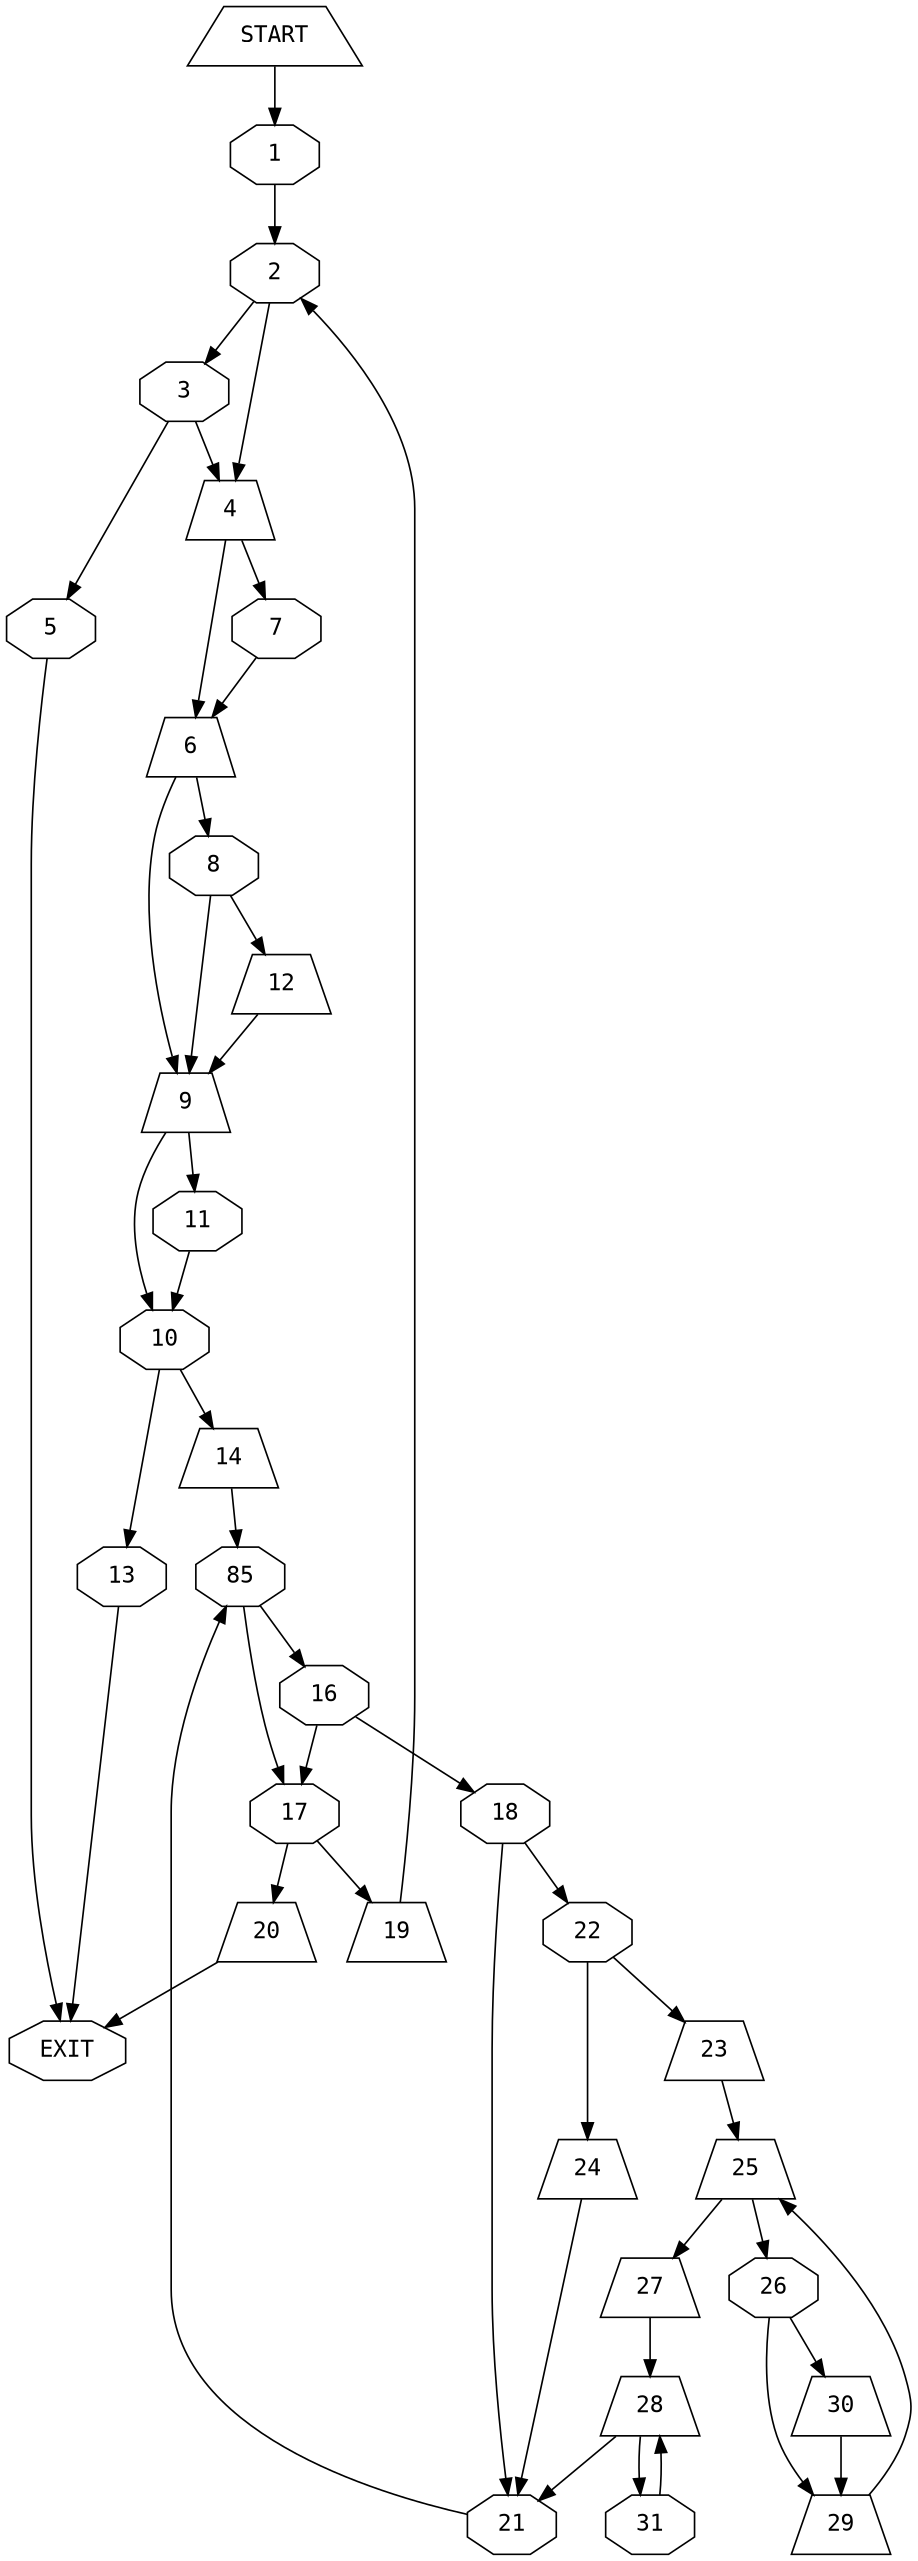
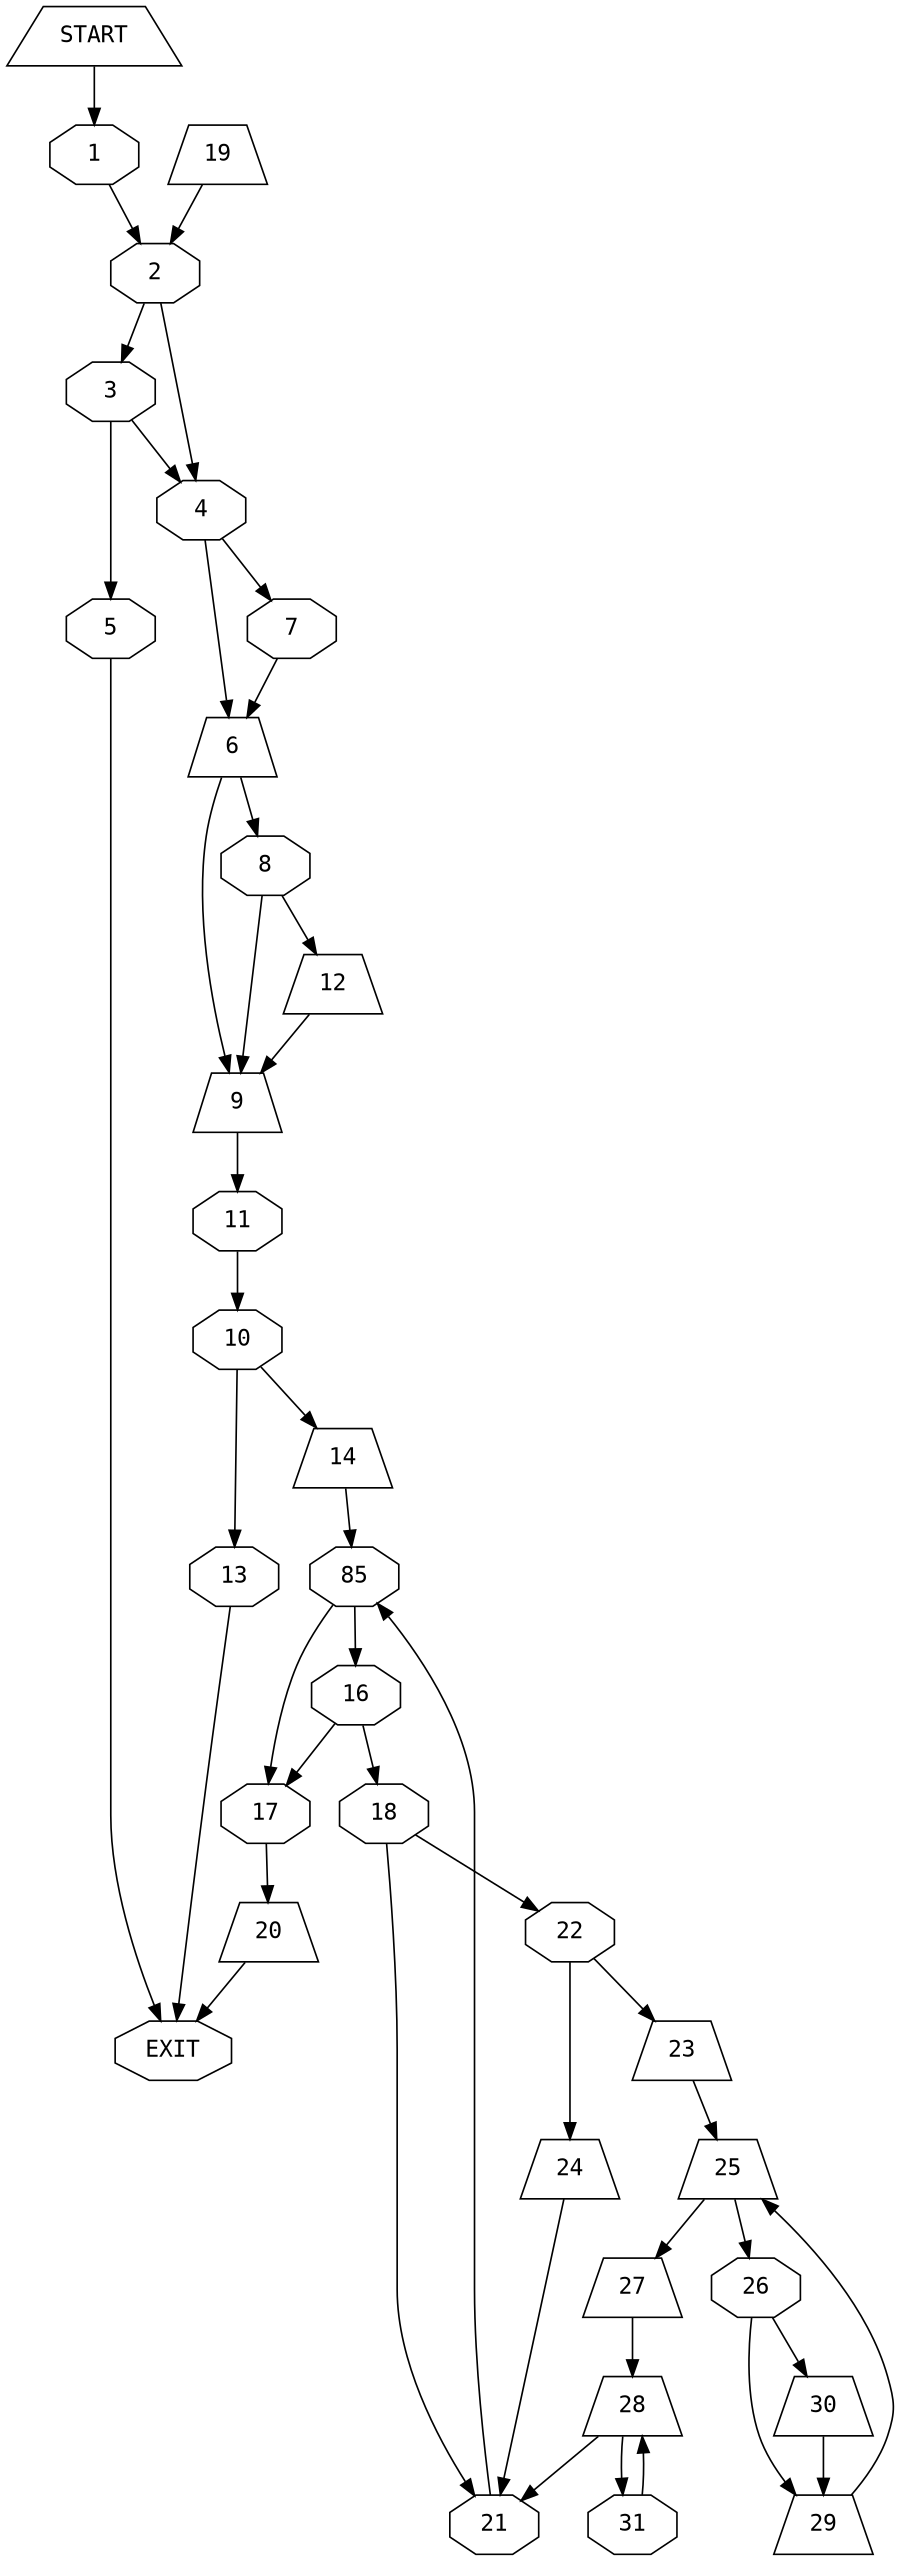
(230, 510) -> (201, 510)
(135, 1211) -> none
(339, 1865) -> none
